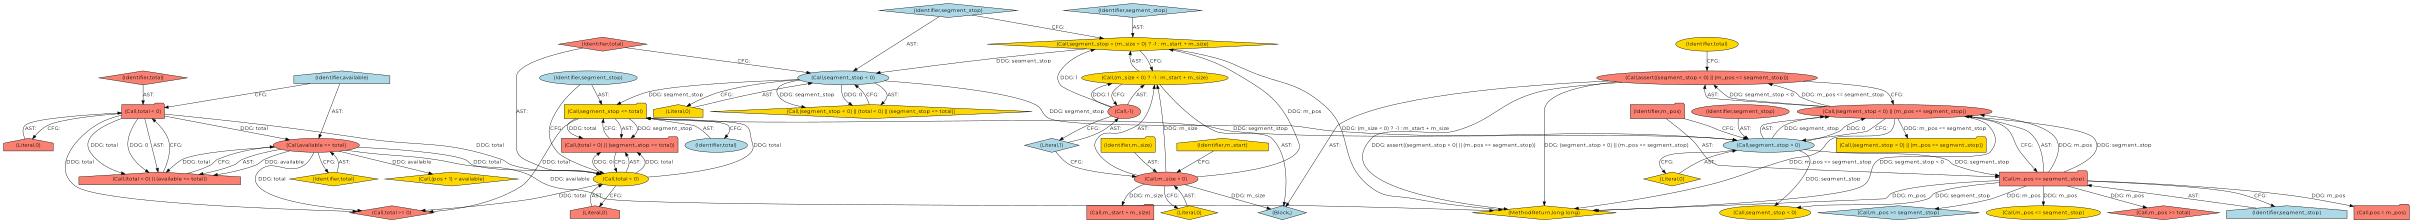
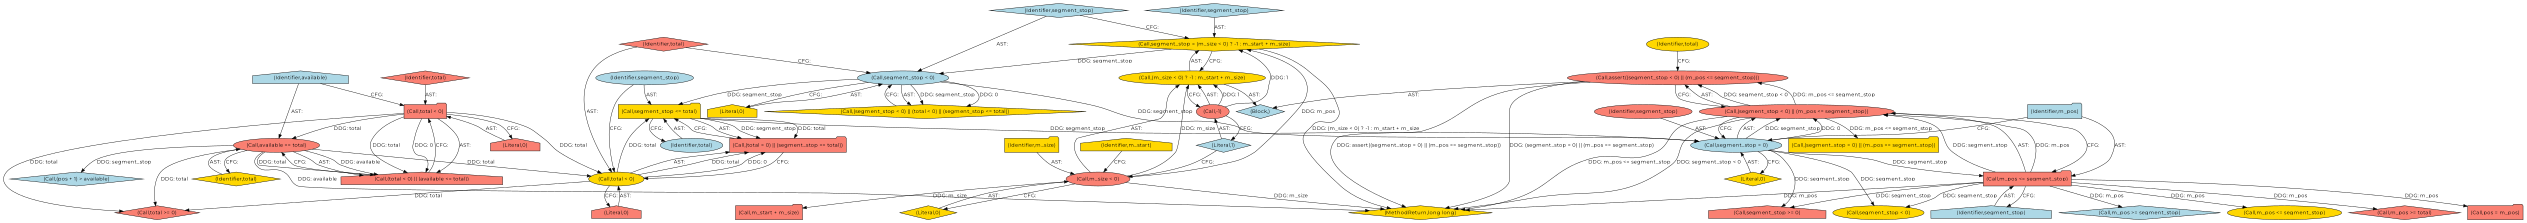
(1657, 112) -> (2055, 112)
(412, 162) -> (124, 162)
(452, 179) -> (77, 179)
(520, 187) -> none
(1226, 196) -> (1253, 197)
none -> (1767, 213)
